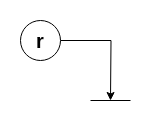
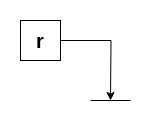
(41, 41) -> (41, 41)
